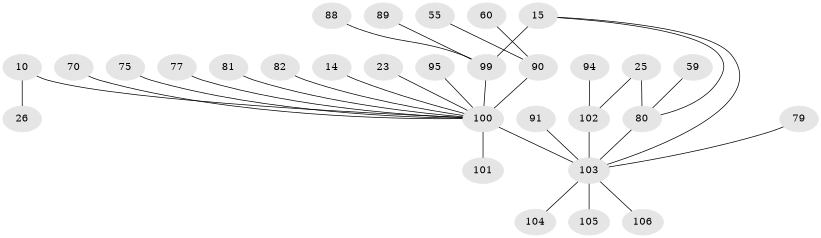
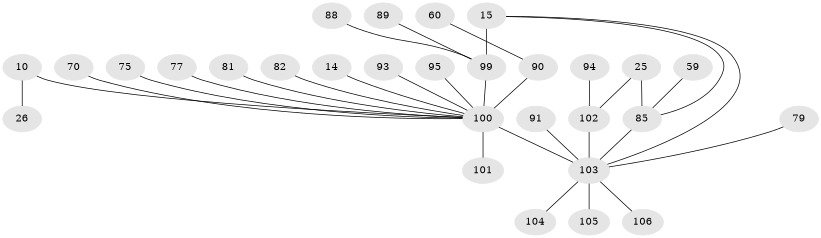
(435, 16) -> none
(383, 67) -> (383, 67)
(642, 119) -> (642, 119)
